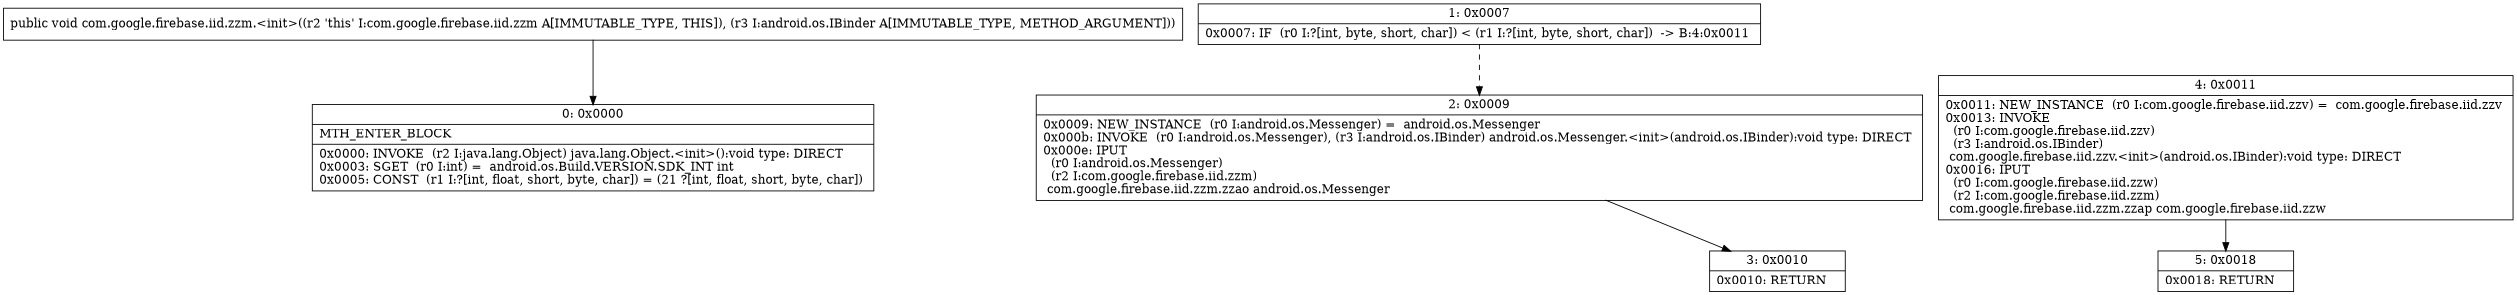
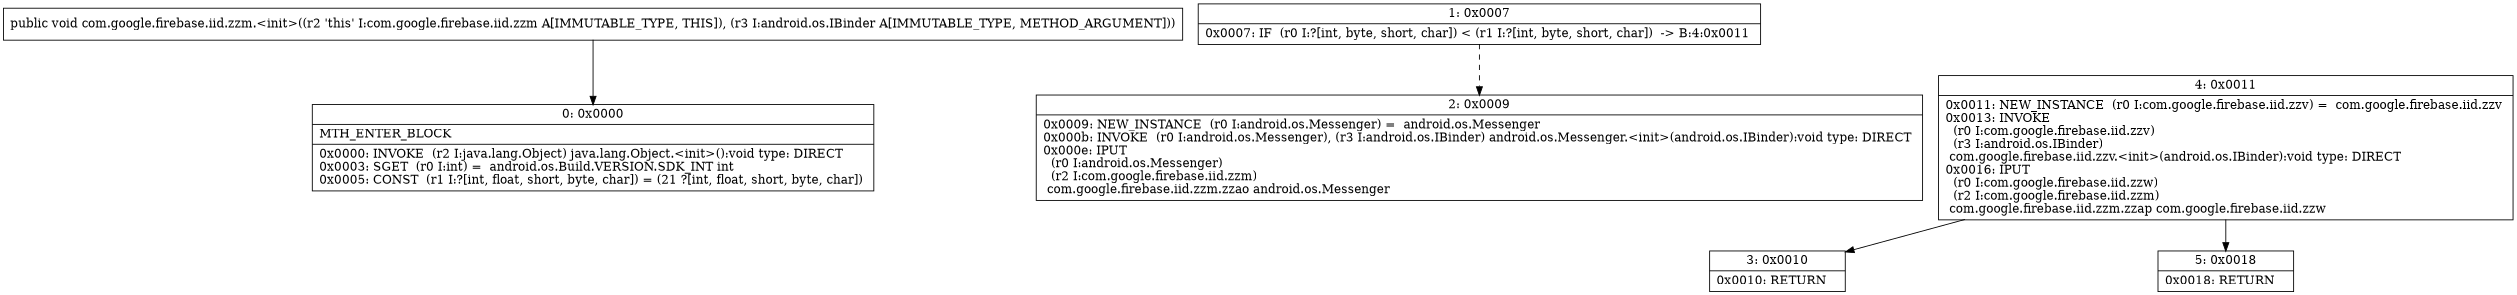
(1664, 224) -> (1909, 235)
